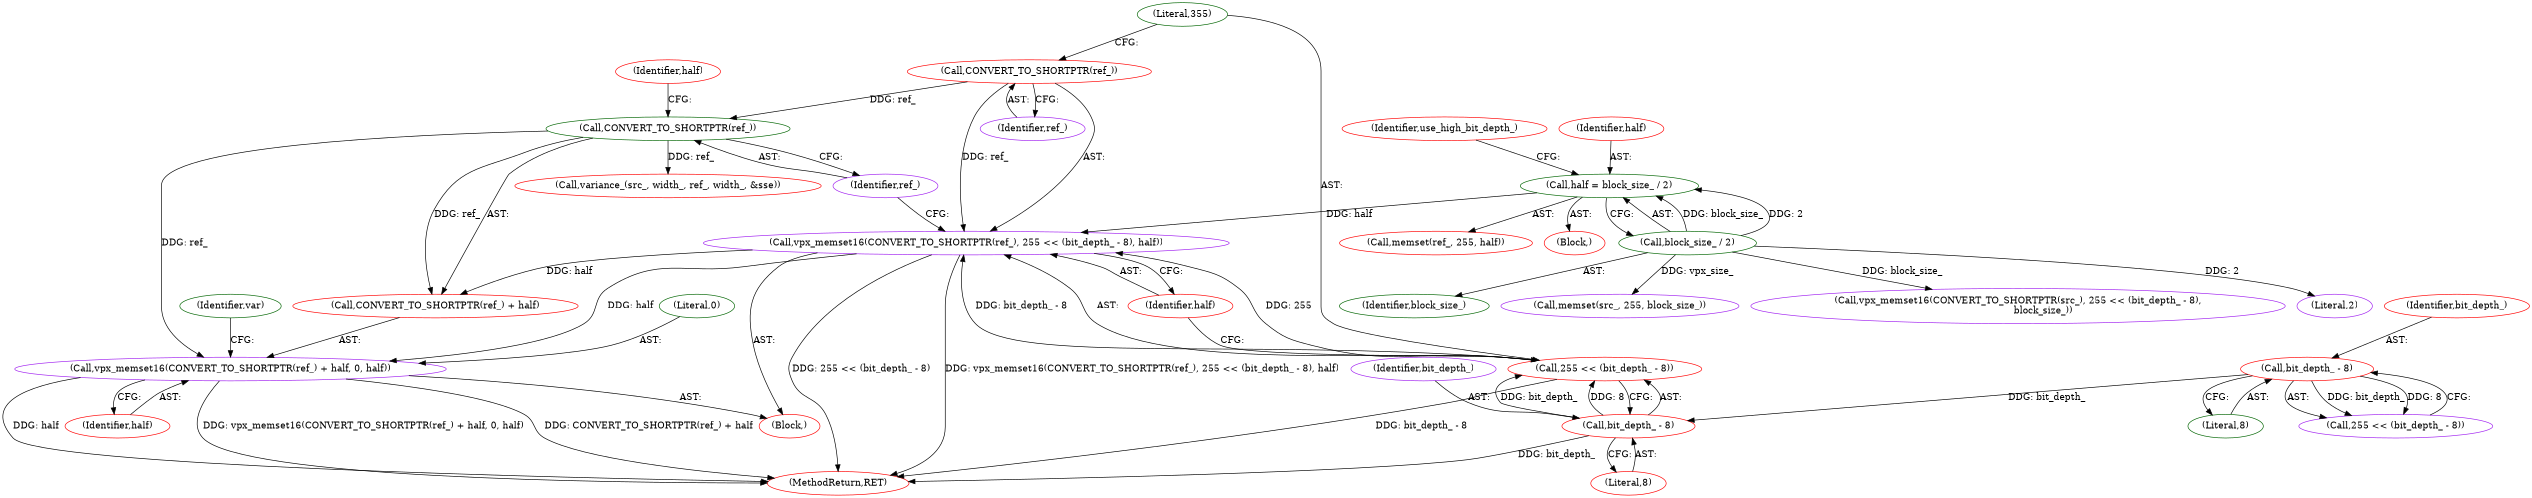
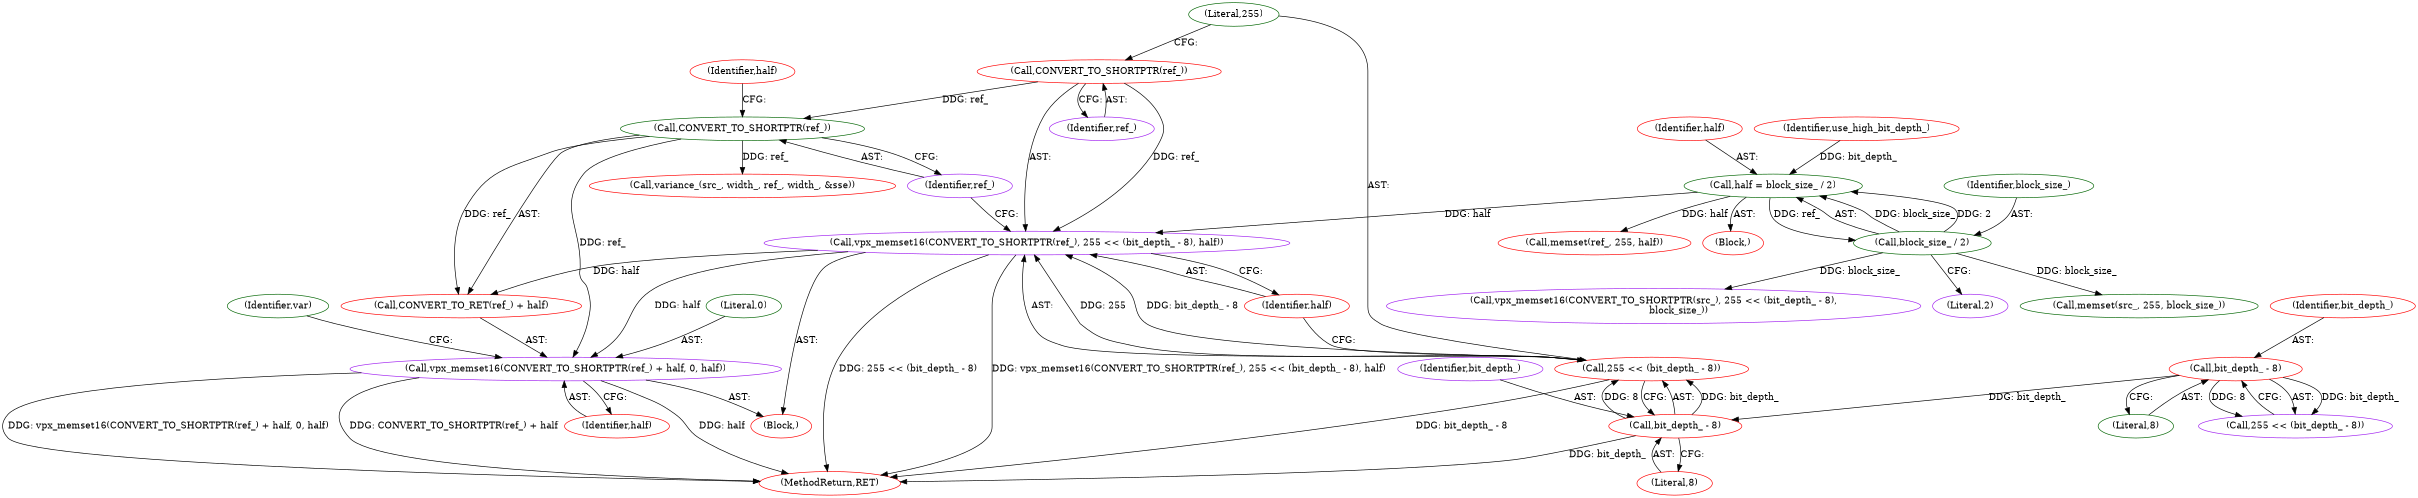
(1182, 14) -> (1234, 14)
(1550, 157) -> (1859, 157)
(1545, 214) -> (1705, 214)
(1624, 214) -> (1797, 214)
(1697, 272) -> (2077, 272)
(2222, 272) -> (1961, 272)
(1555, 274) -> (2003, 220)
(435, 306) -> (461, 306)
(1620, 306) -> (2139, 306)
